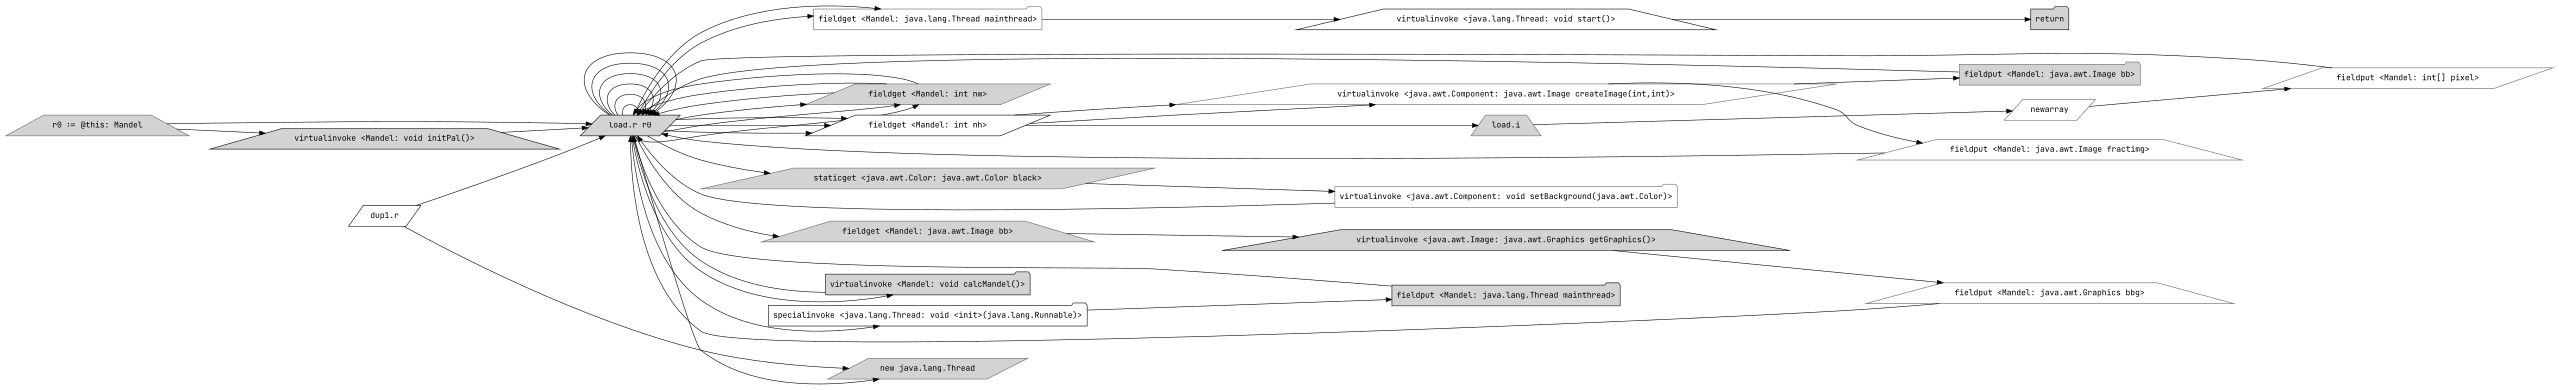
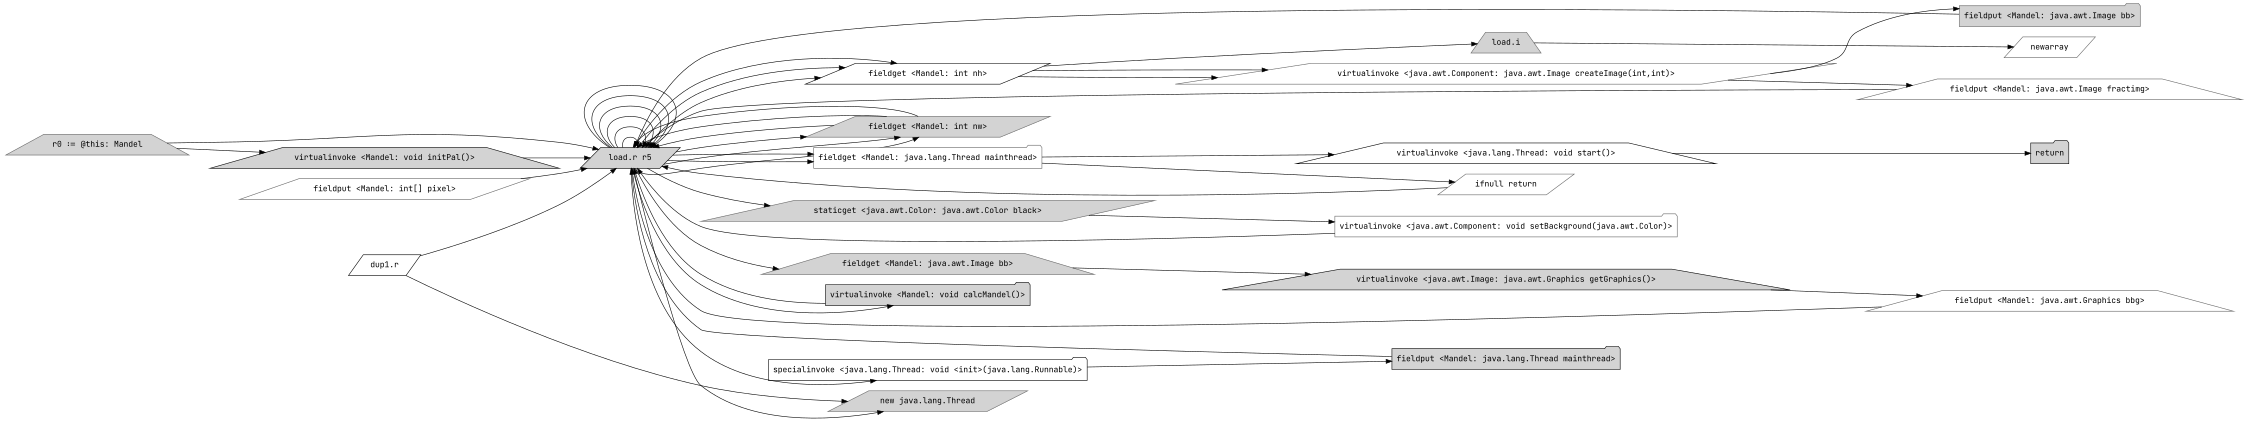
(2187, 98) -> none
(630, 125) -> (630, 158)
none -> (1506, 184)
